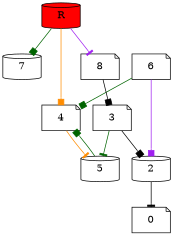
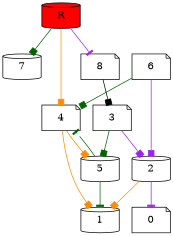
(129, 141) -> (129, 141)
(75, 142) -> (75, 142)
(107, 142) -> (107, 142)
(87, 146) -> (87, 146)
(151, 193) -> (151, 193)
none -> (100, 220)
